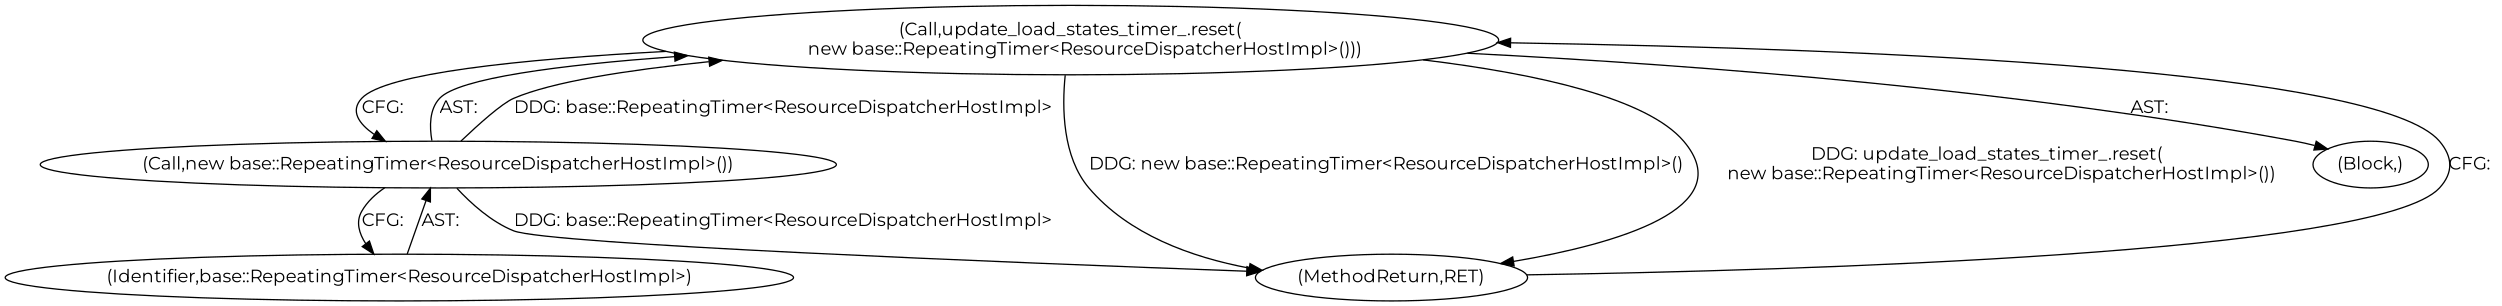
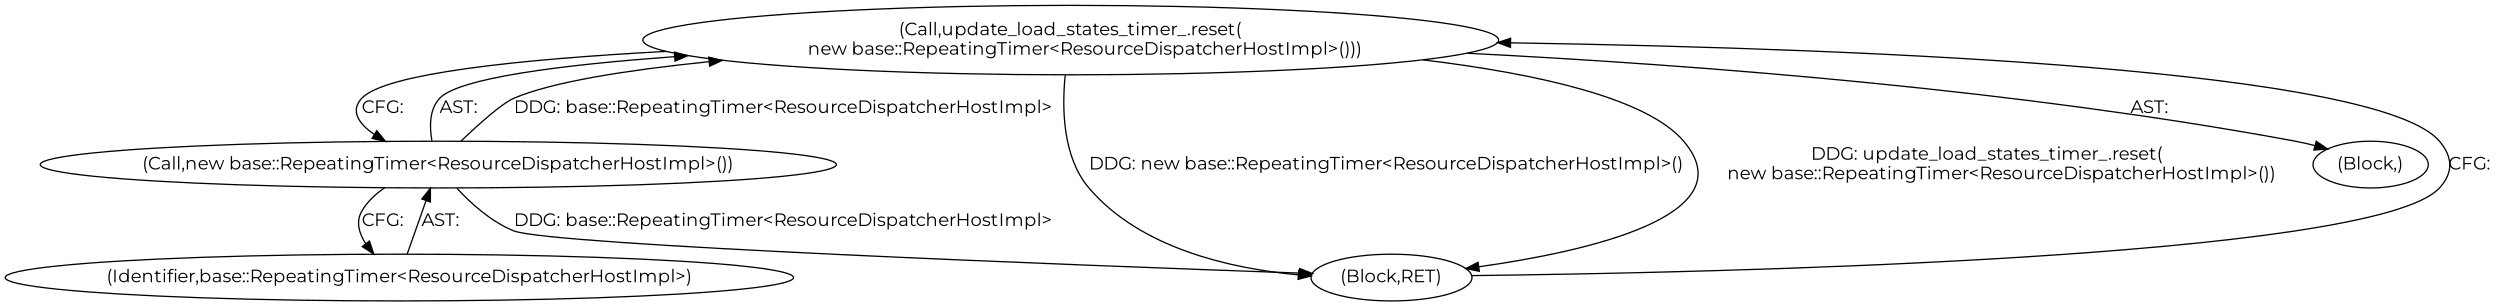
(1391, 278) -> (1391, 278)
